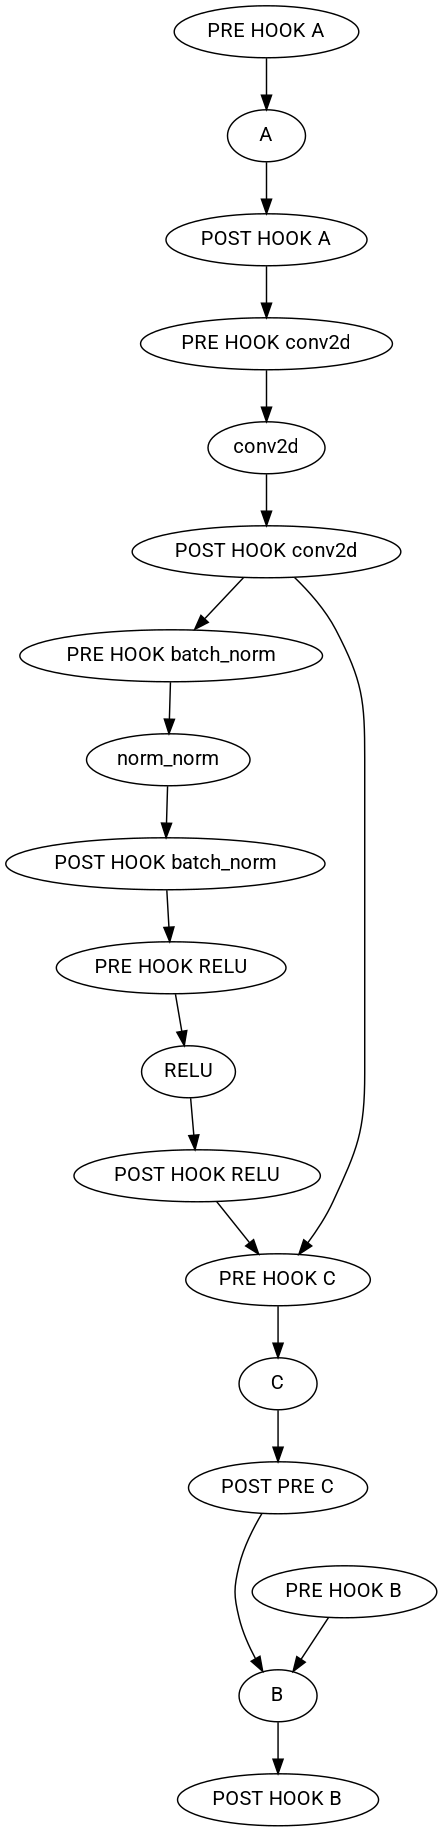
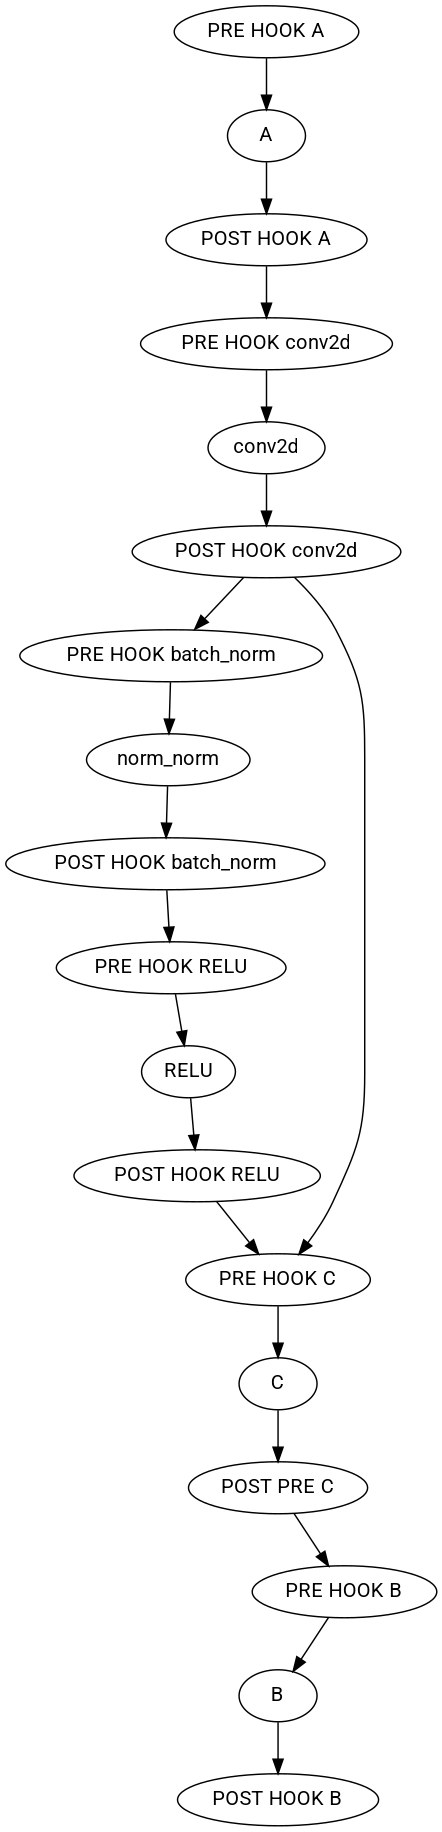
(235, 1585) -> (307, 1534)
